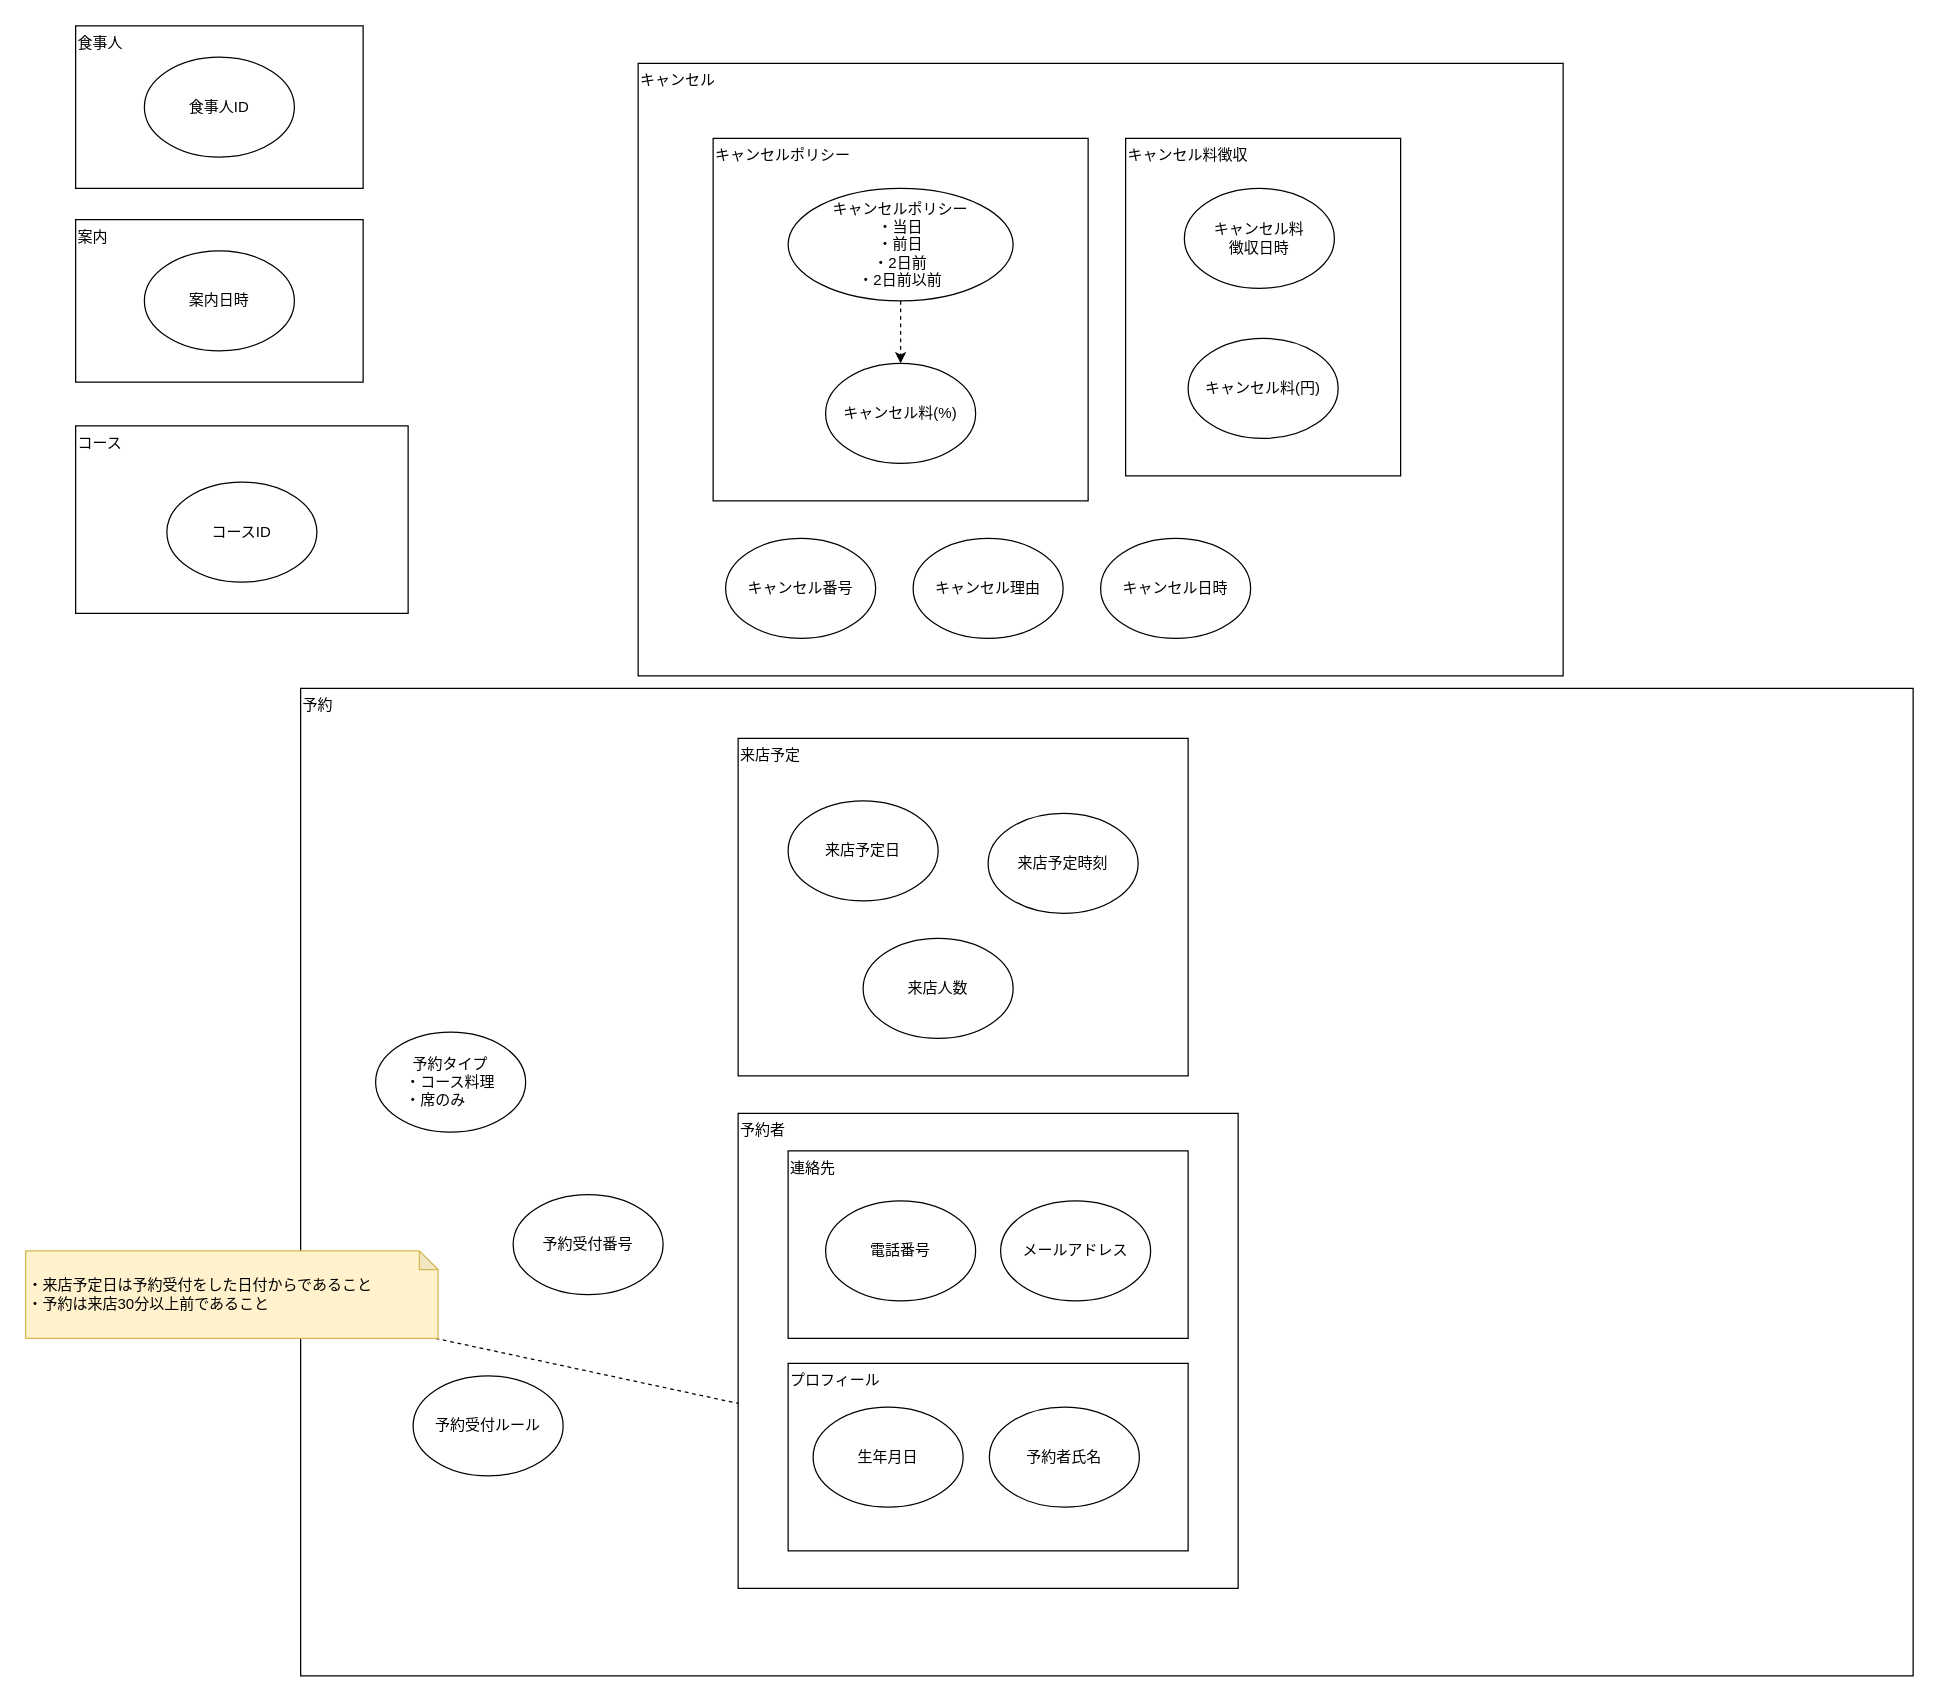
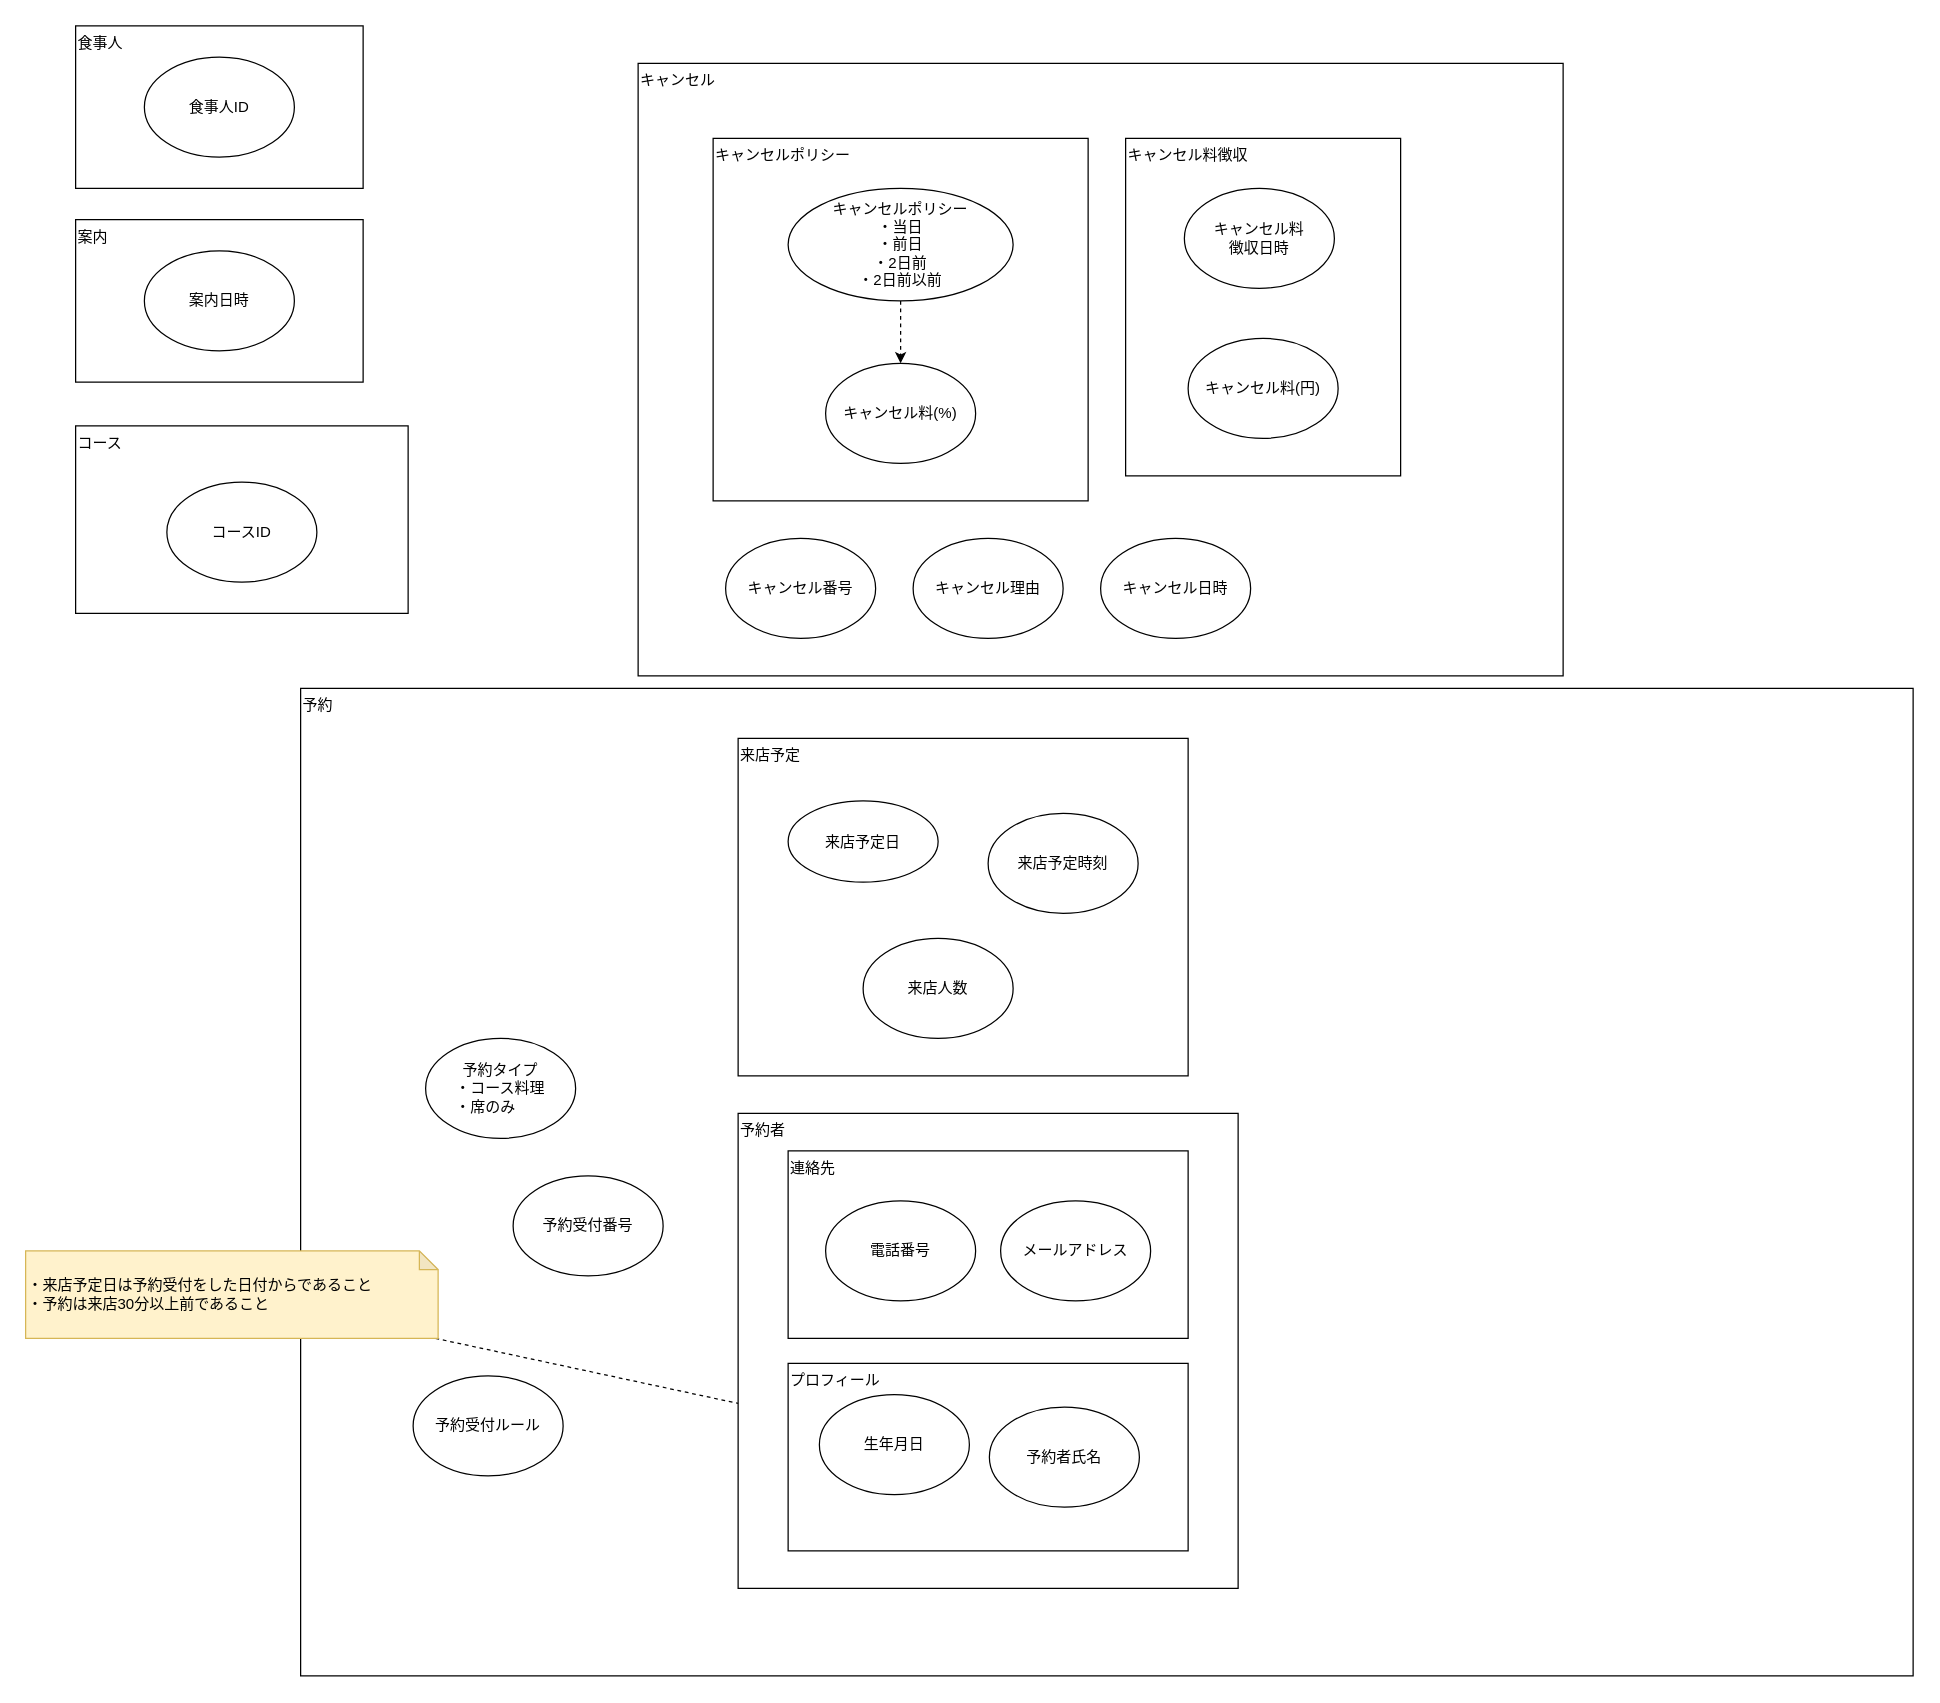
(863, 851) -> (863, 841)
(451, 1082) -> (501, 1088)
(588, 1244) -> (588, 1226)
(888, 1457) -> (894, 1444)
